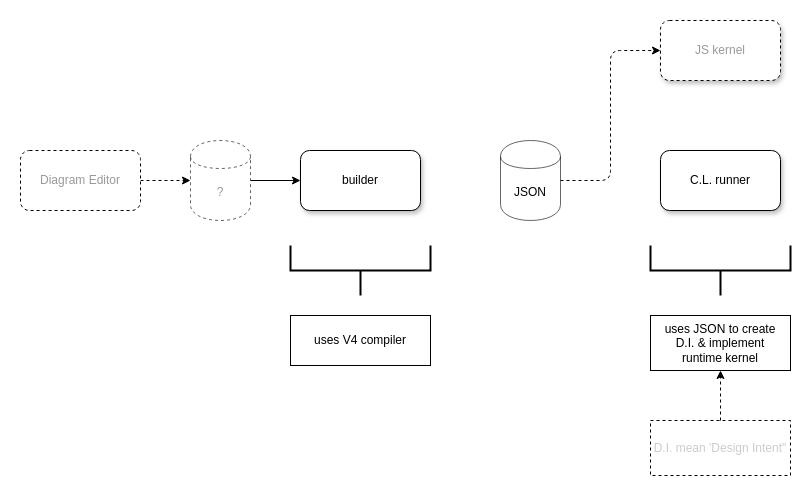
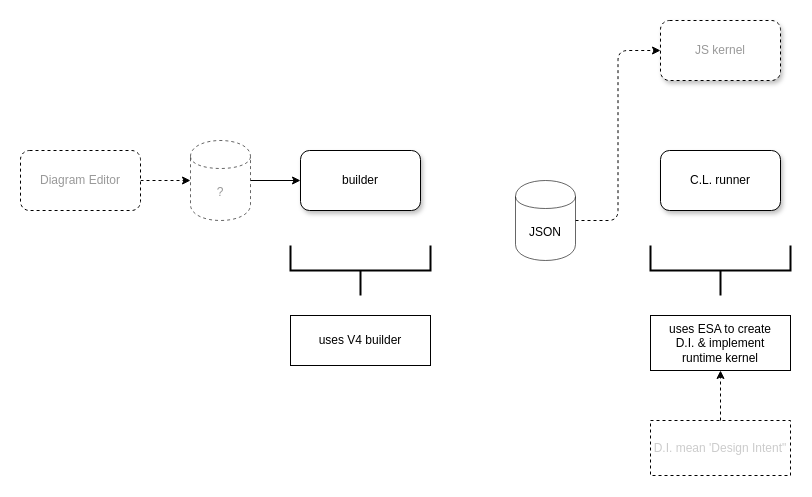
(531, 181) -> (546, 221)
(361, 341) -> (361, 341)
(721, 344) -> (721, 344)
